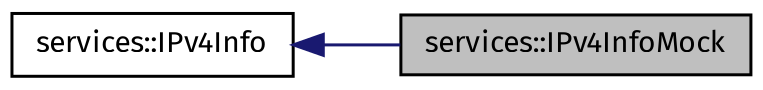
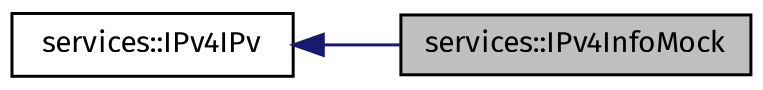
(153, 45) -> (153, 45)
